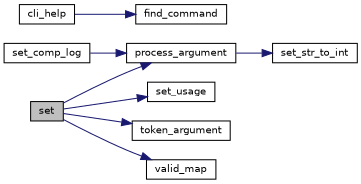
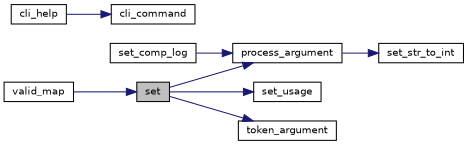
(181, 14) -> (153, 14)
(102, 139) -> (100, 92)
